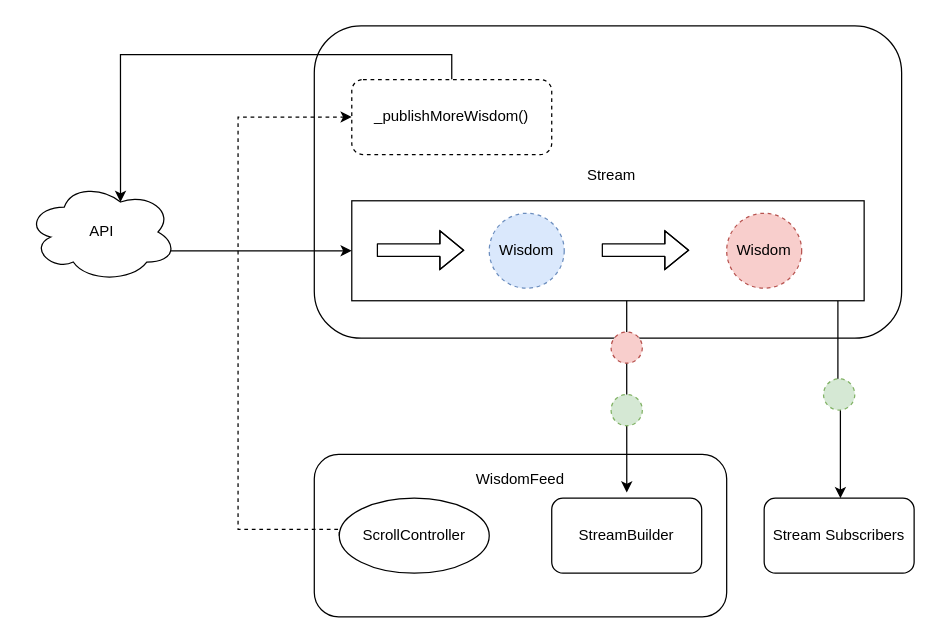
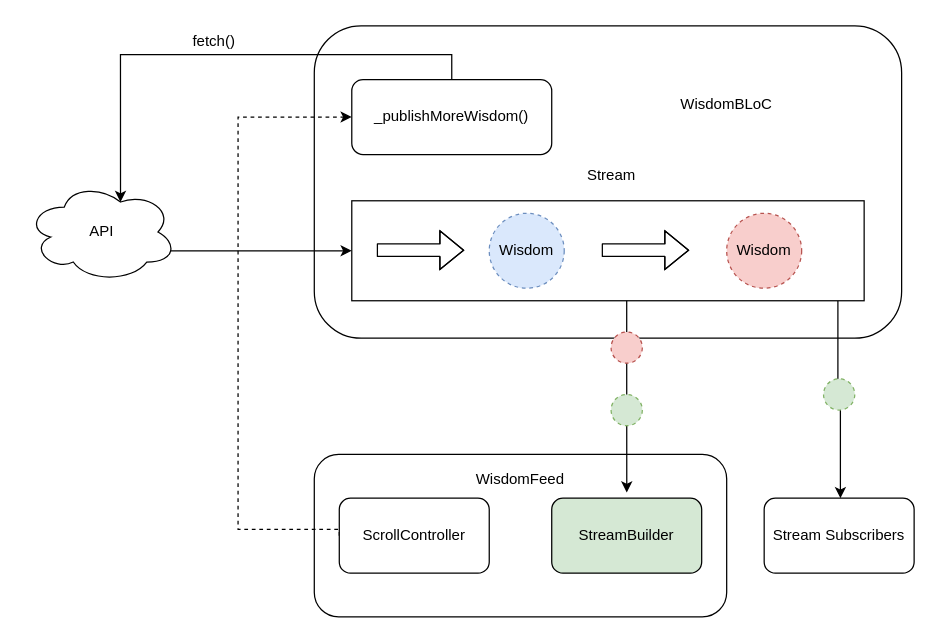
none -> (214, 42)
none -> (727, 104)
(452, 117) -> (452, 117)
(414, 536) -> (414, 536)
(627, 536) -> (627, 536)
